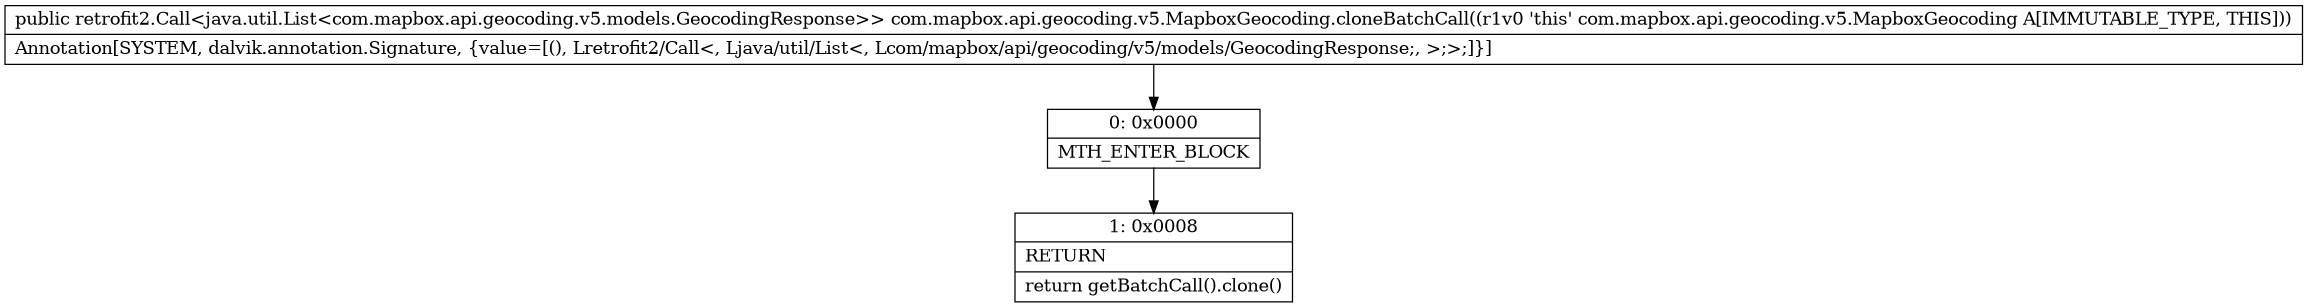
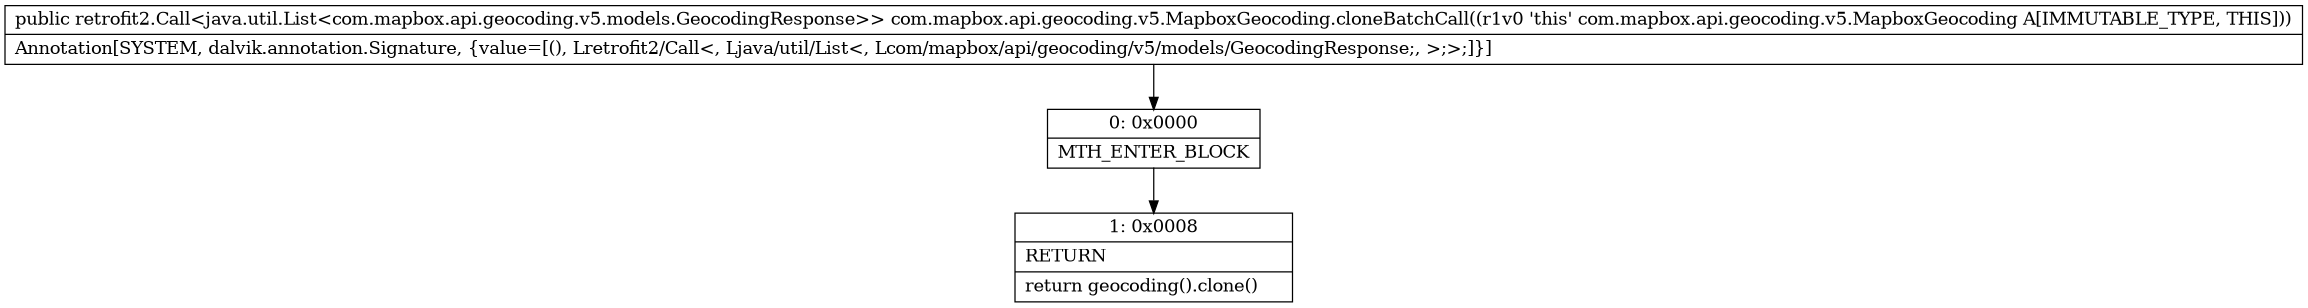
(1154, 286) -> (1142, 286)
